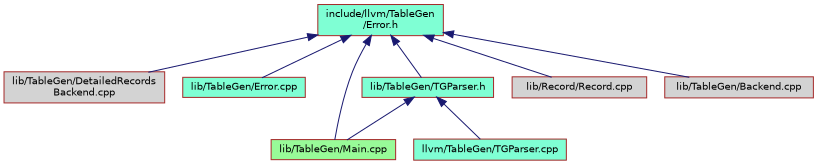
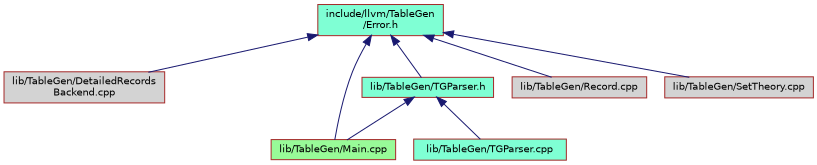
(244, 87) -> none
(579, 87) -> (579, 87)
(739, 87) -> (739, 87)
(490, 150) -> (490, 150)
